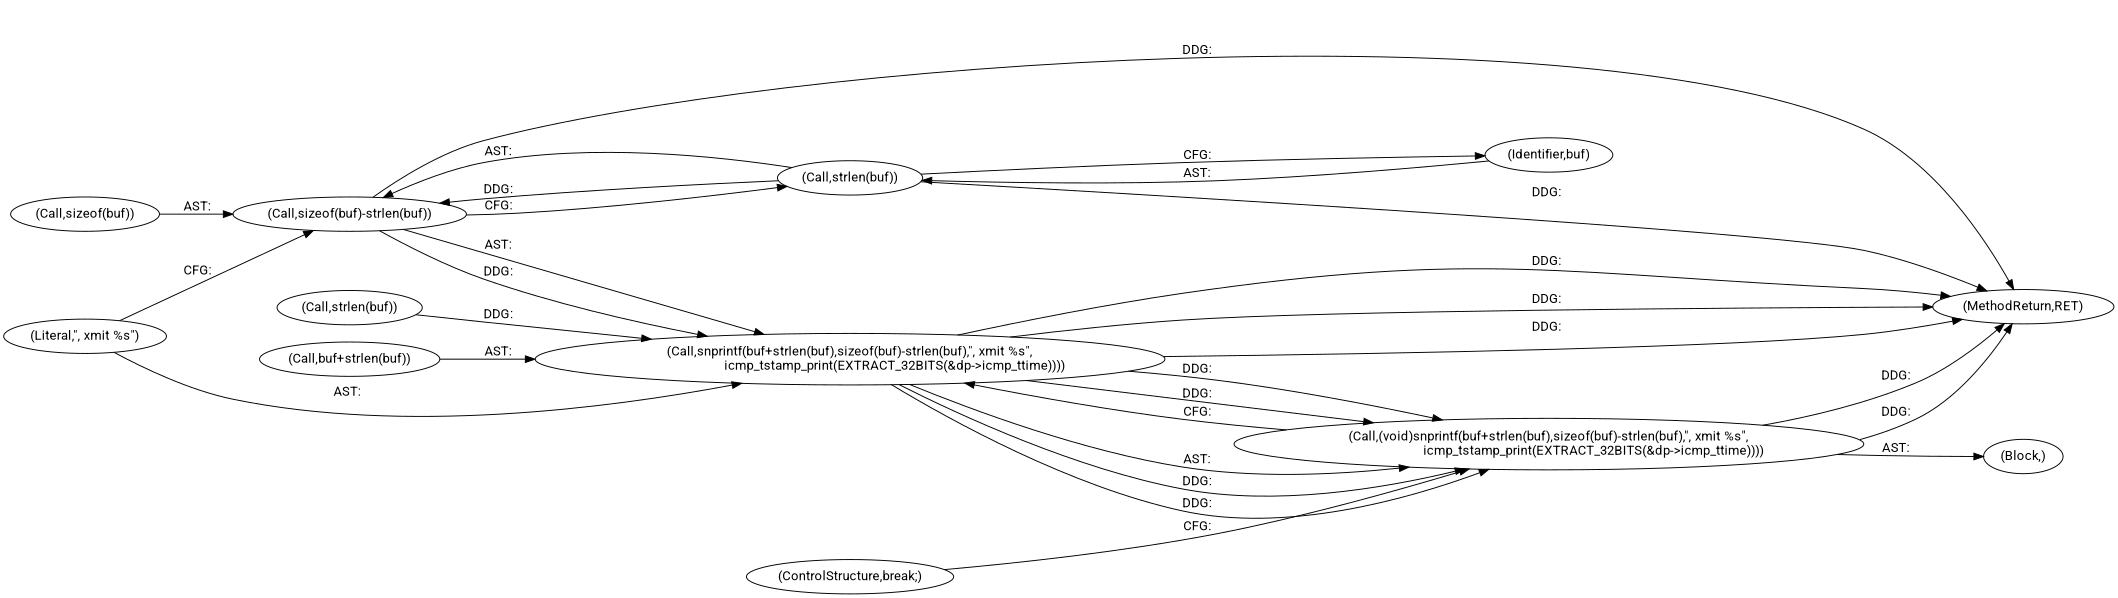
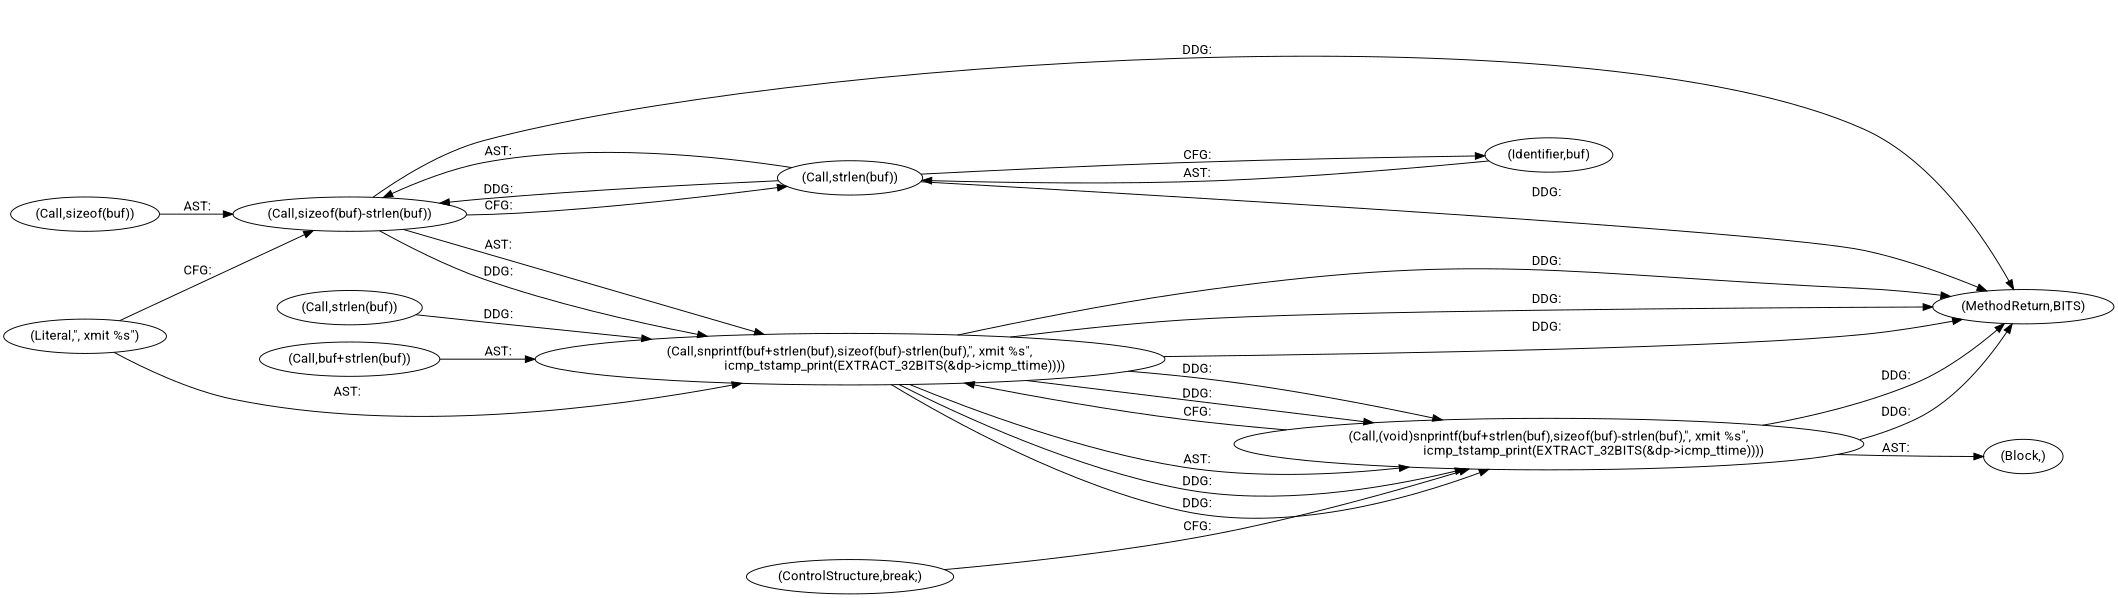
(2023, 307) -> (2023, 307)
